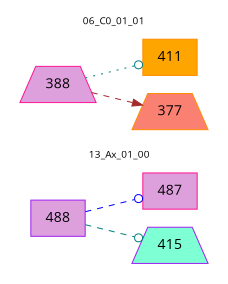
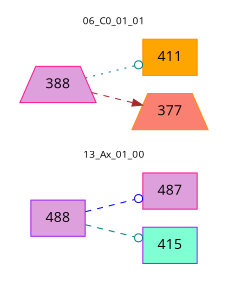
(170, 245) -> (170, 245)
